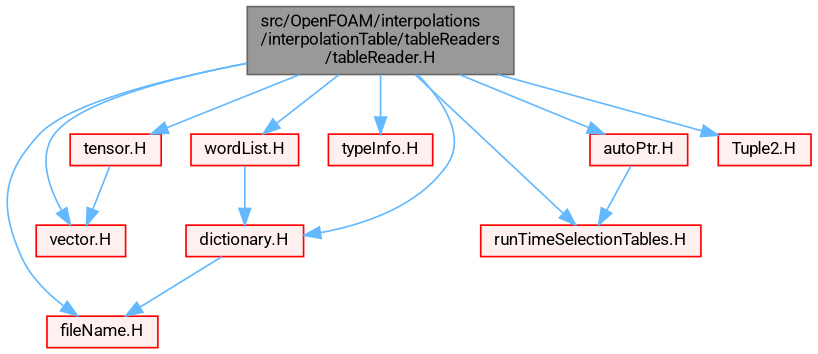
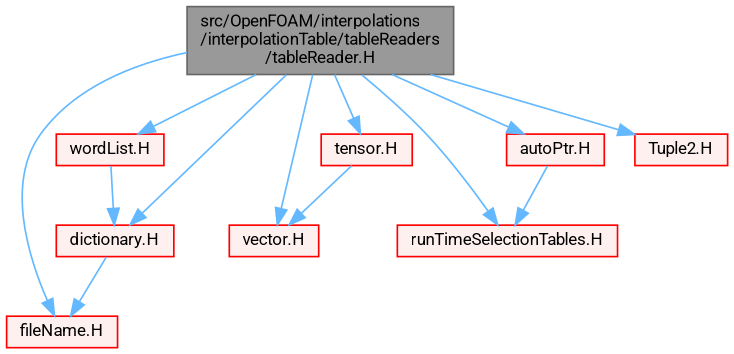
(381, 150) -> none
